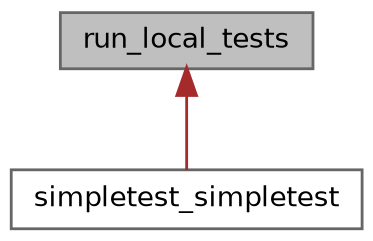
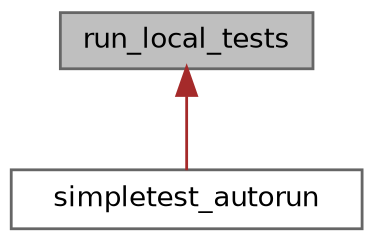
(187, 199) -> (187, 199)
